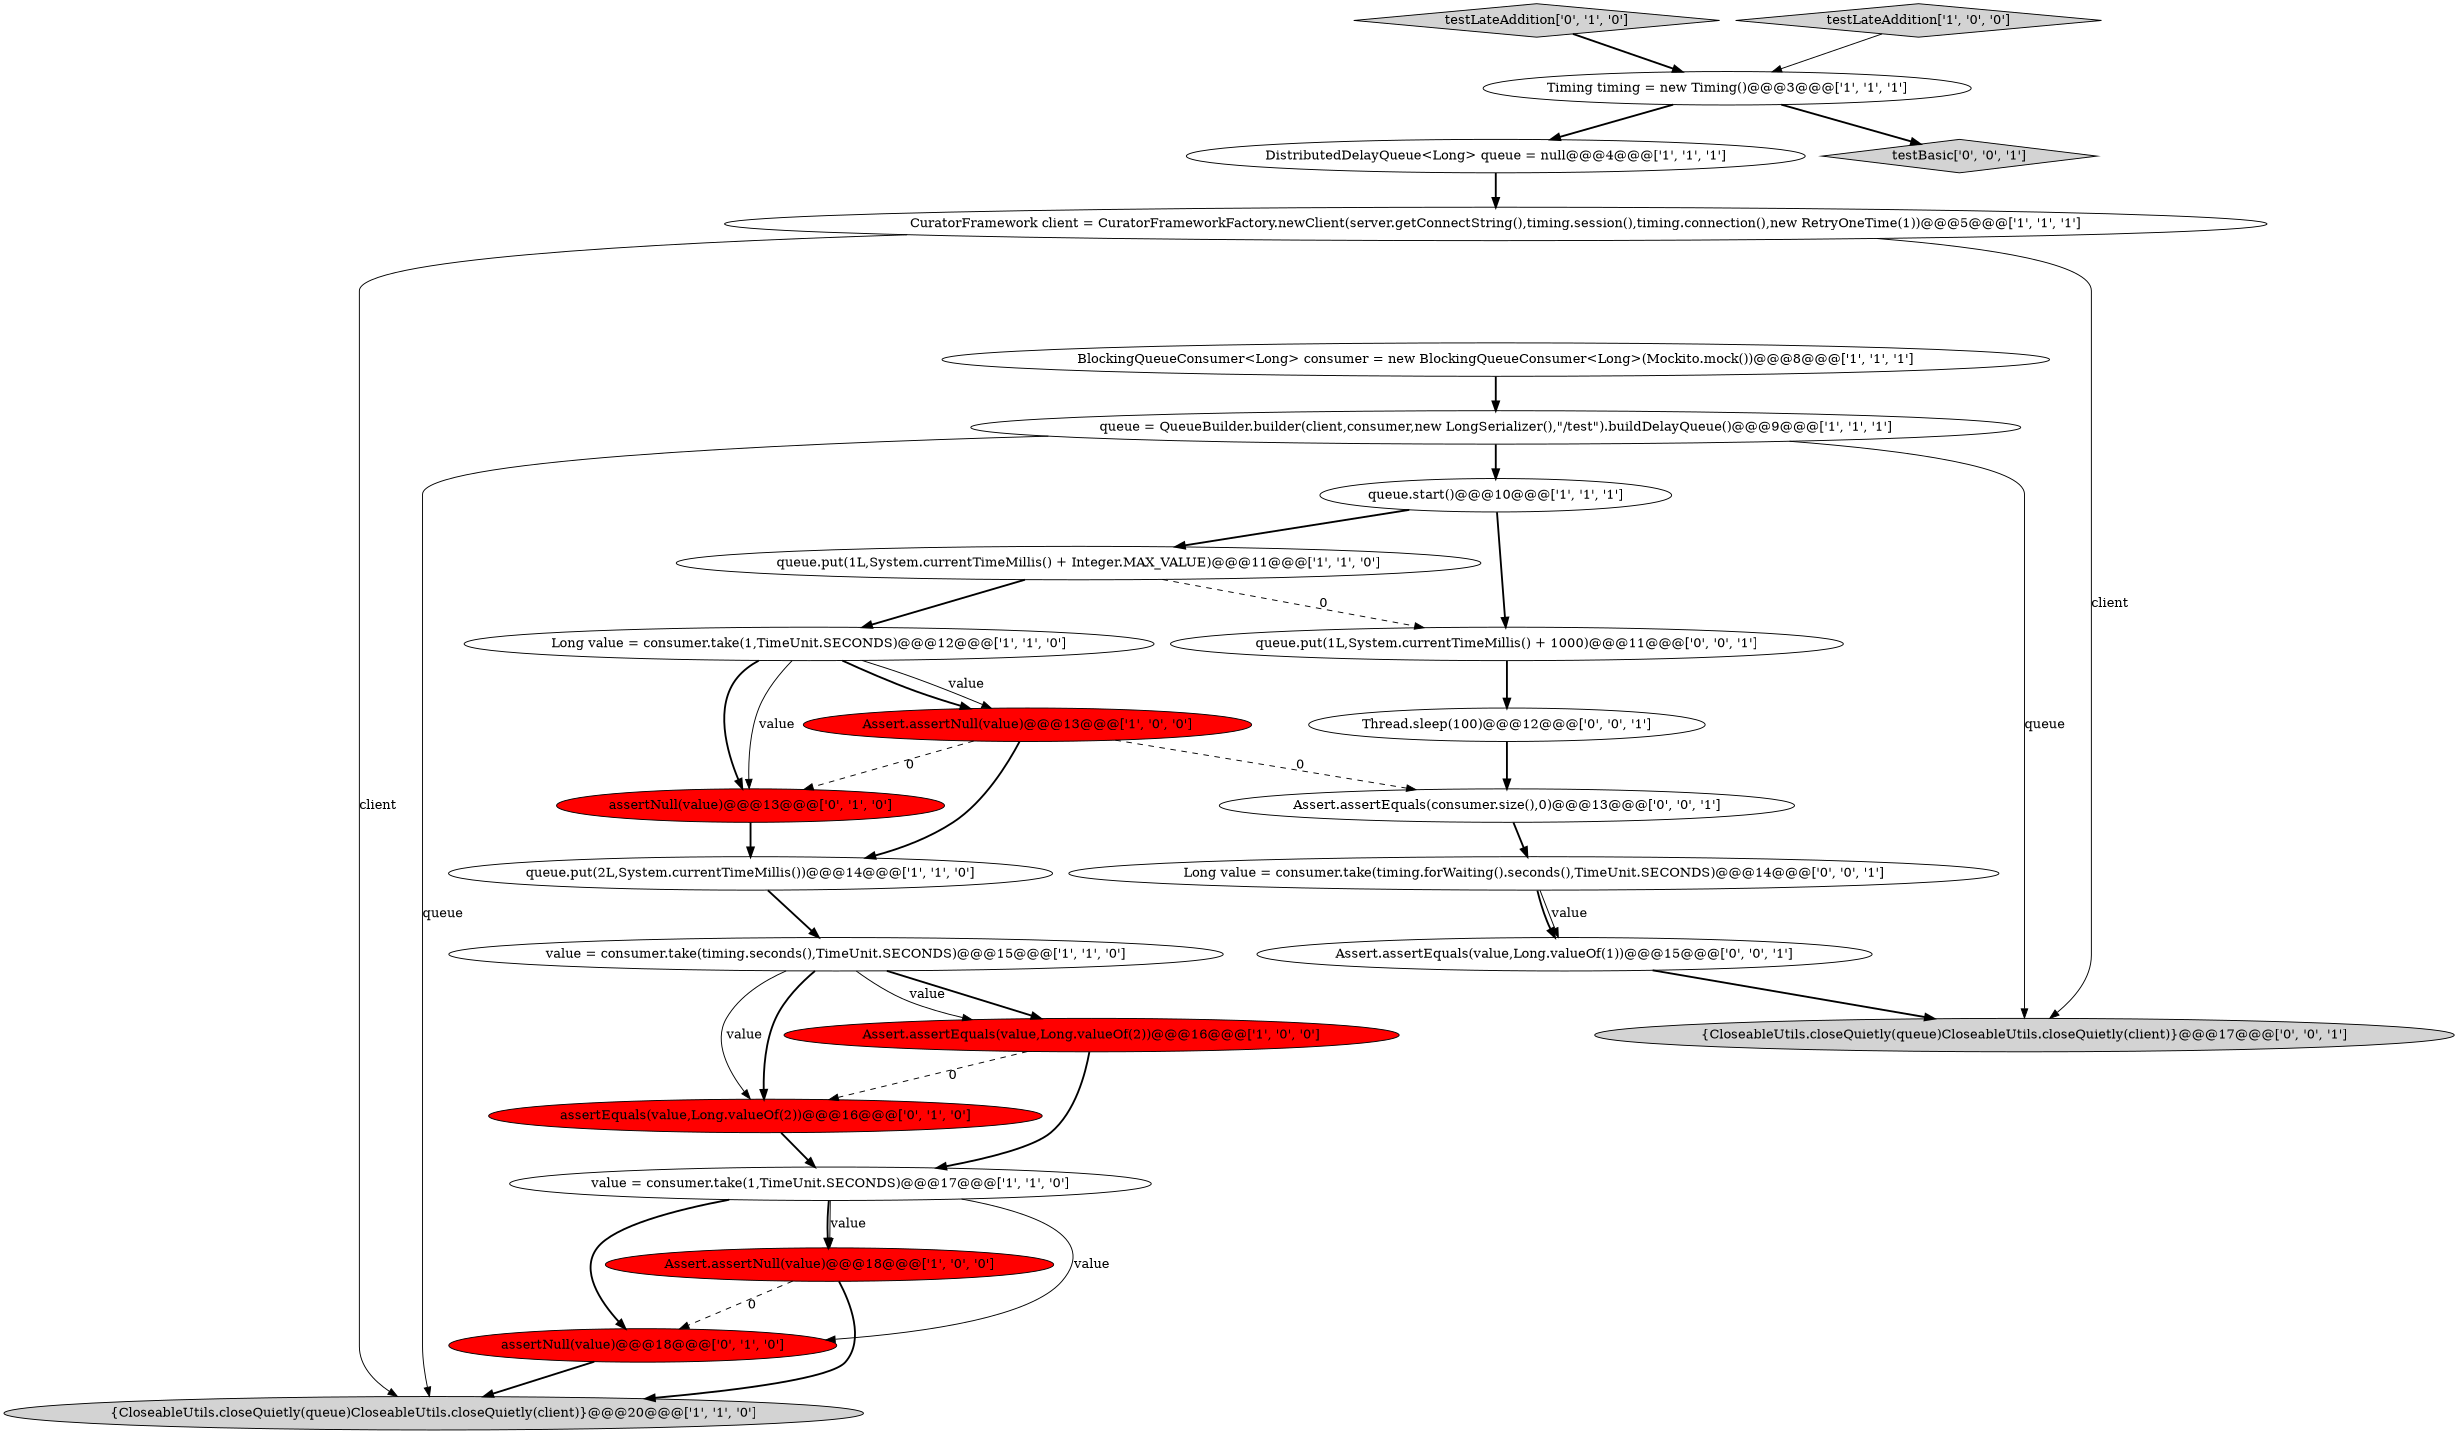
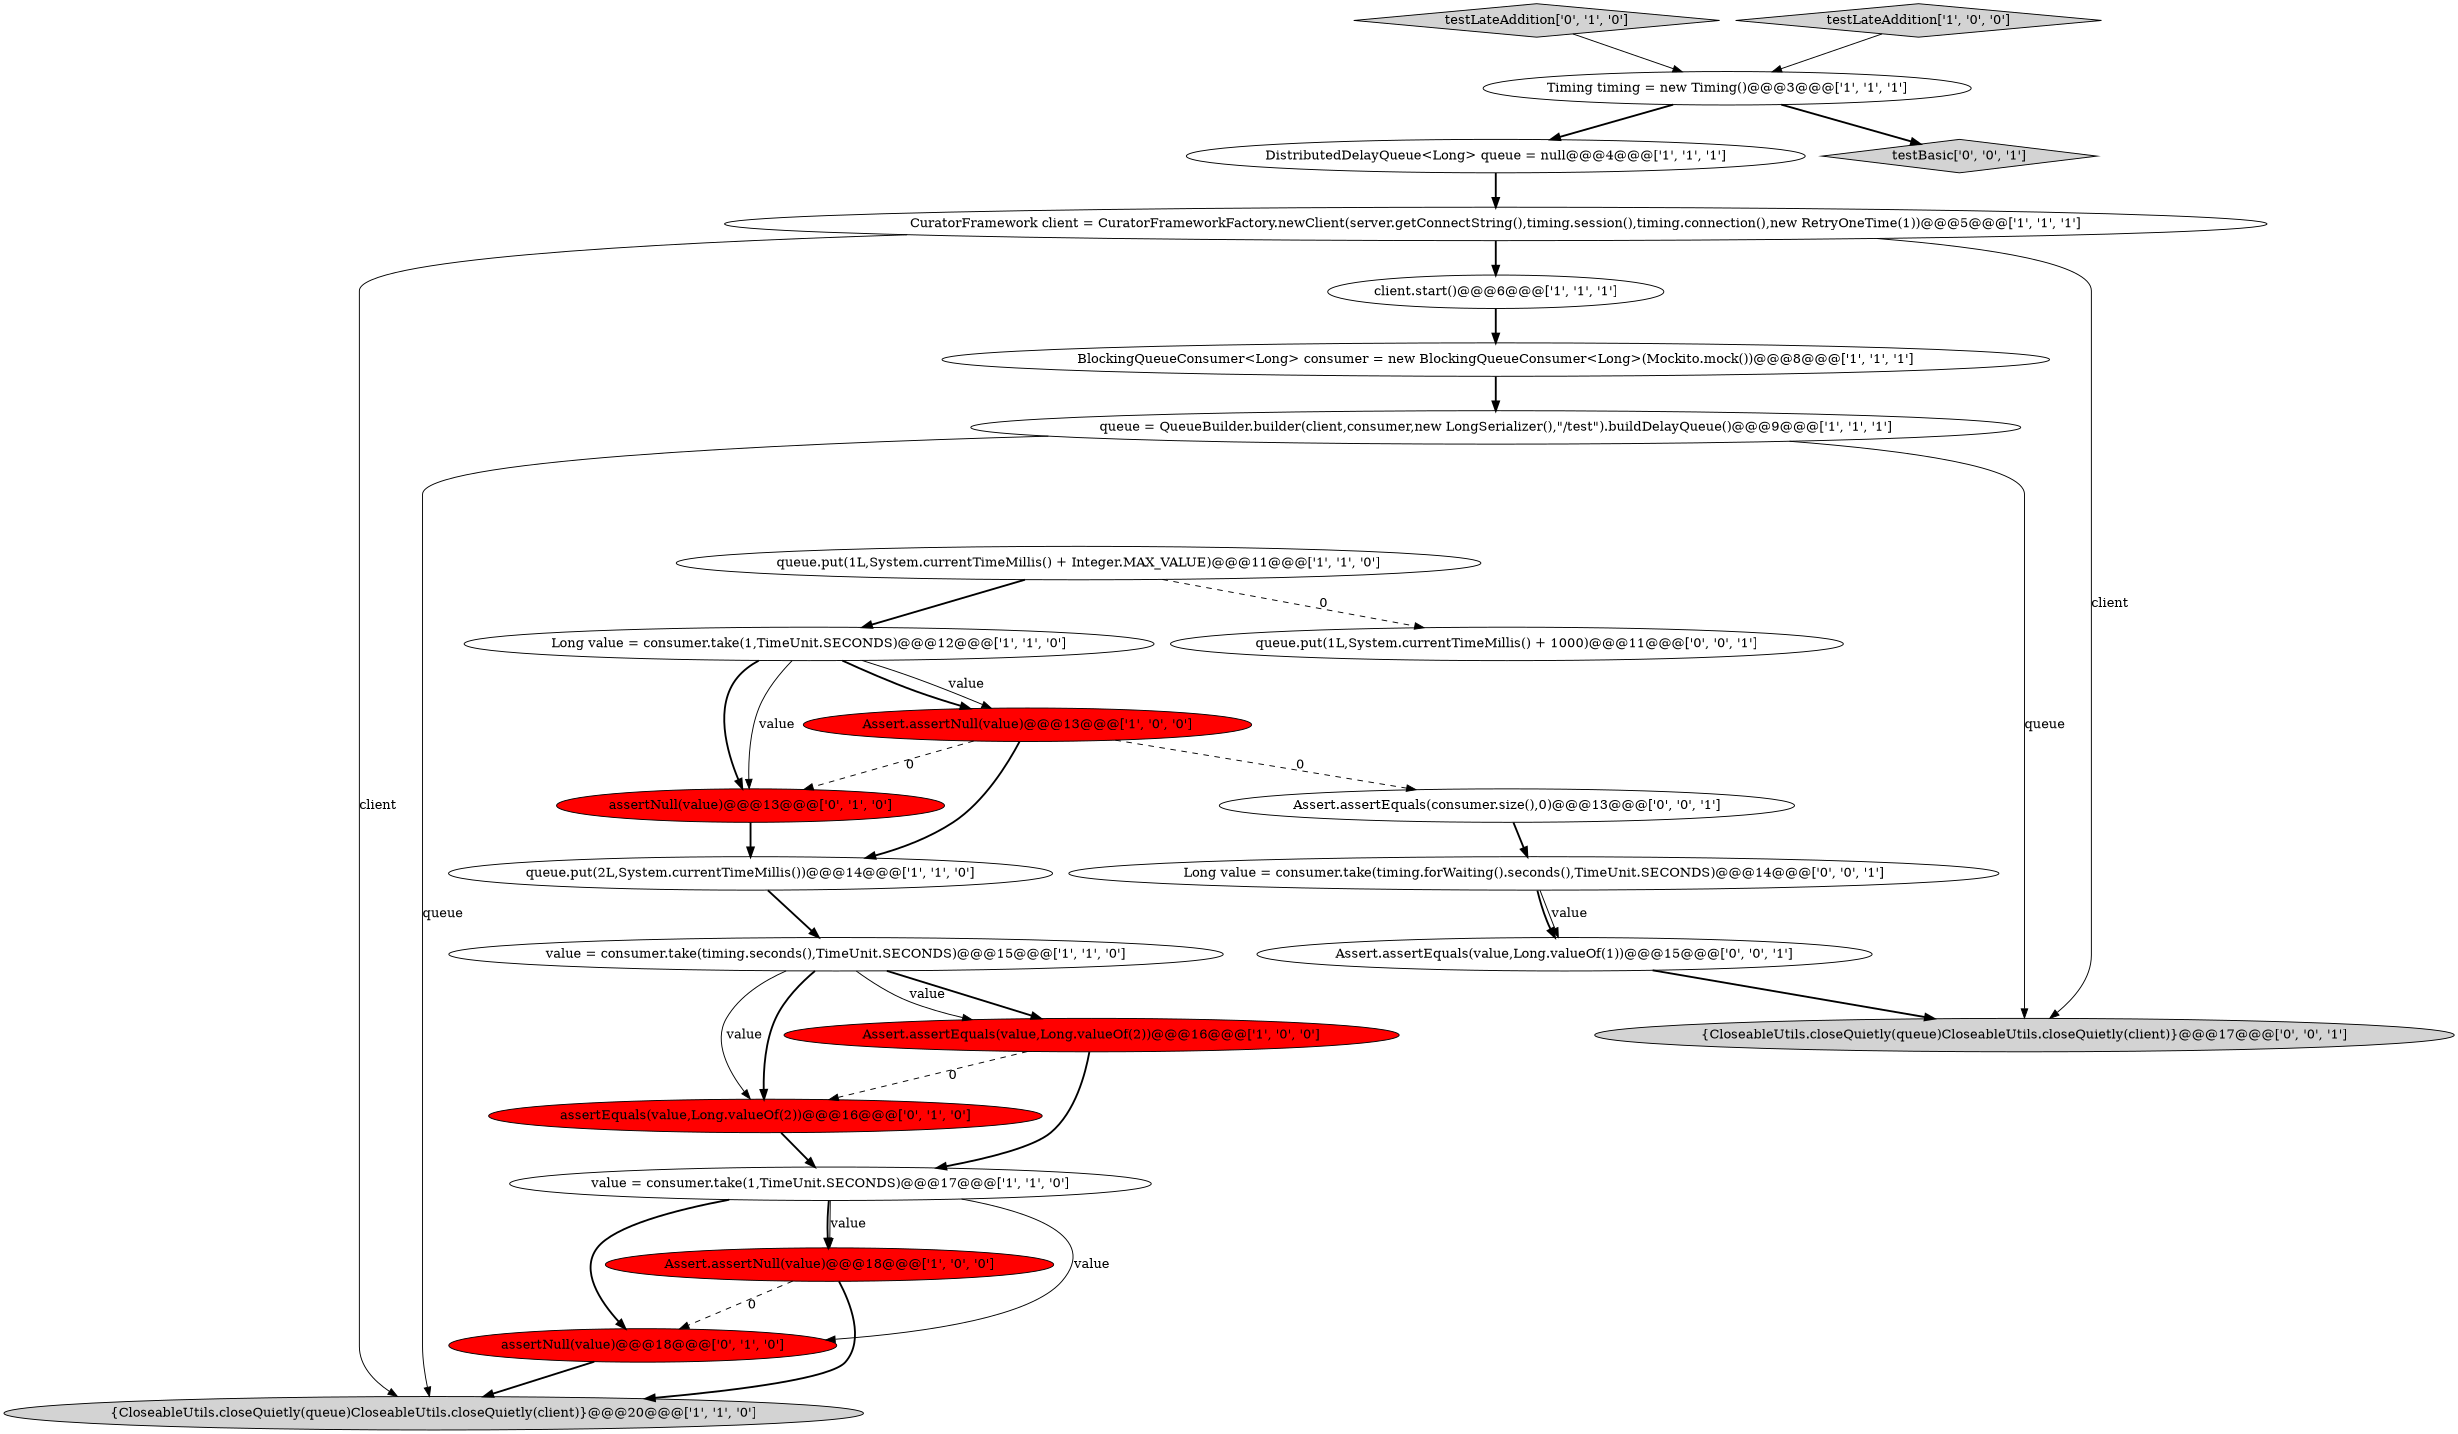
(1623, 51) -> (1623, 51)
none -> (1496, 292)
(1496, 495) -> none
(1507, 725) -> none
